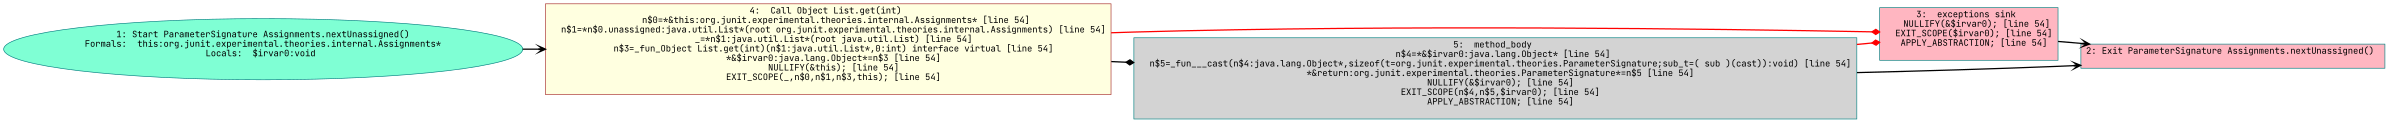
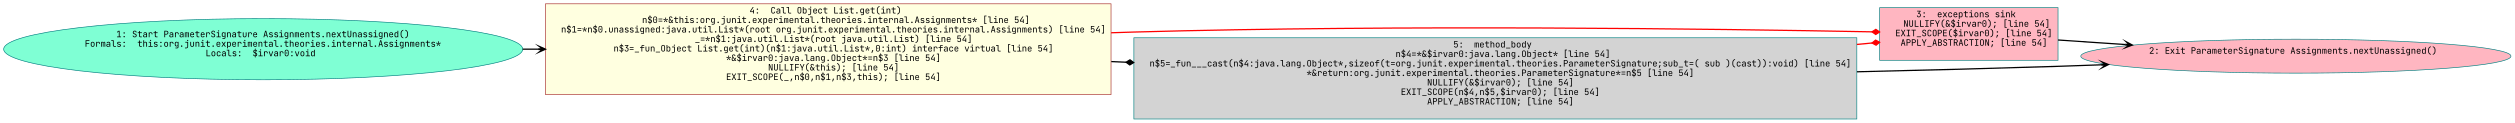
(2233, 56) -> (2296, 56)
